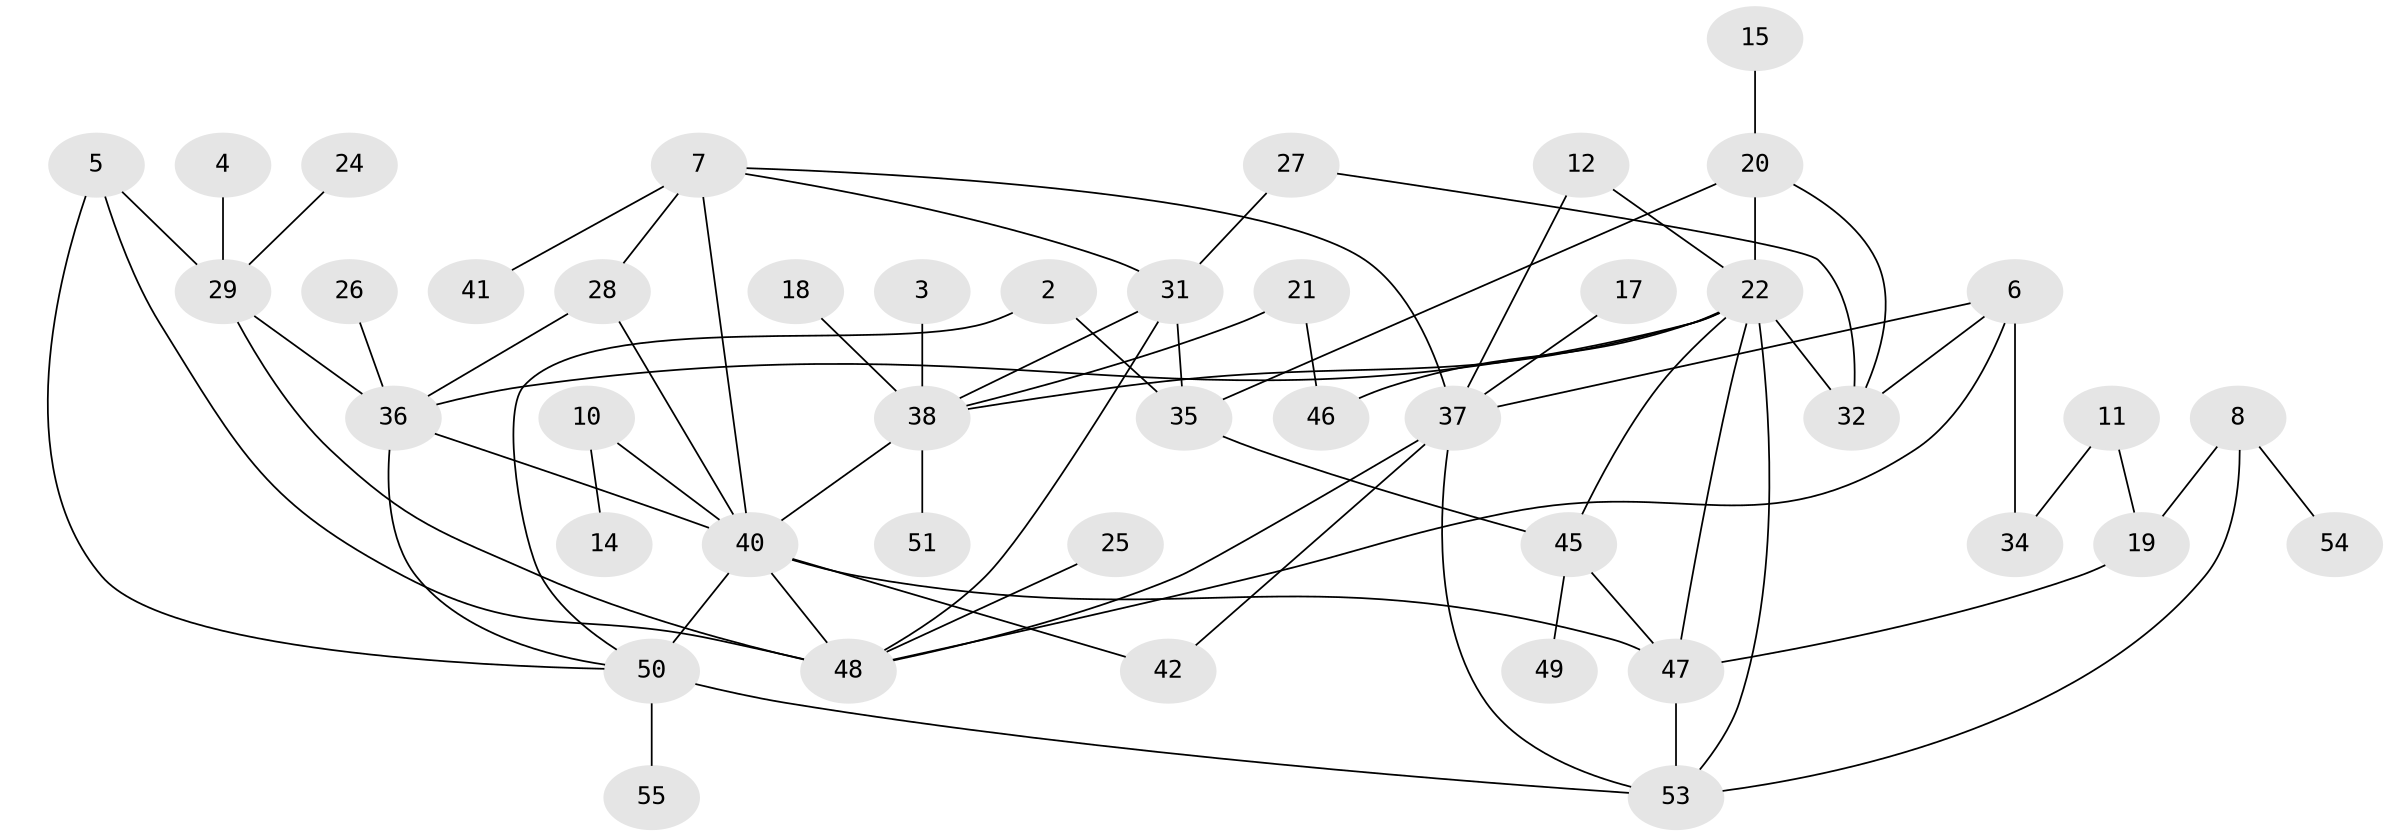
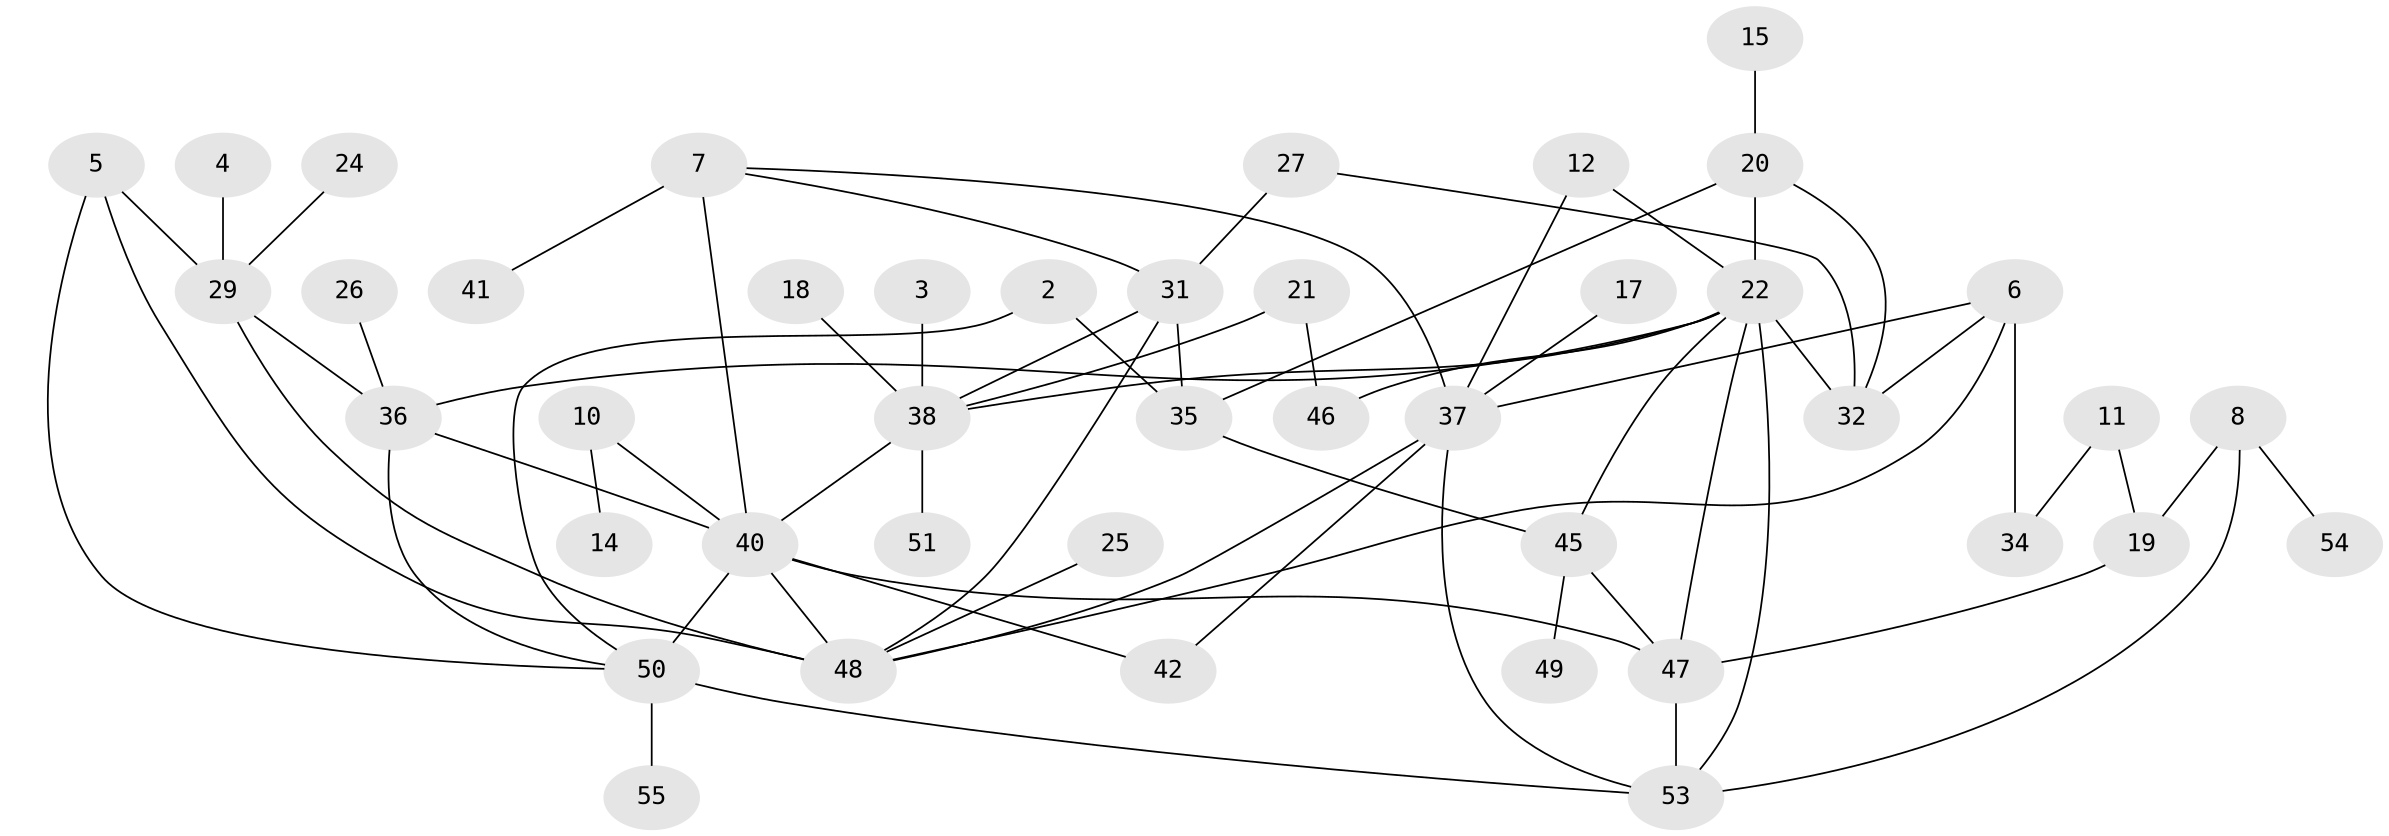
(603, 292) -> none
